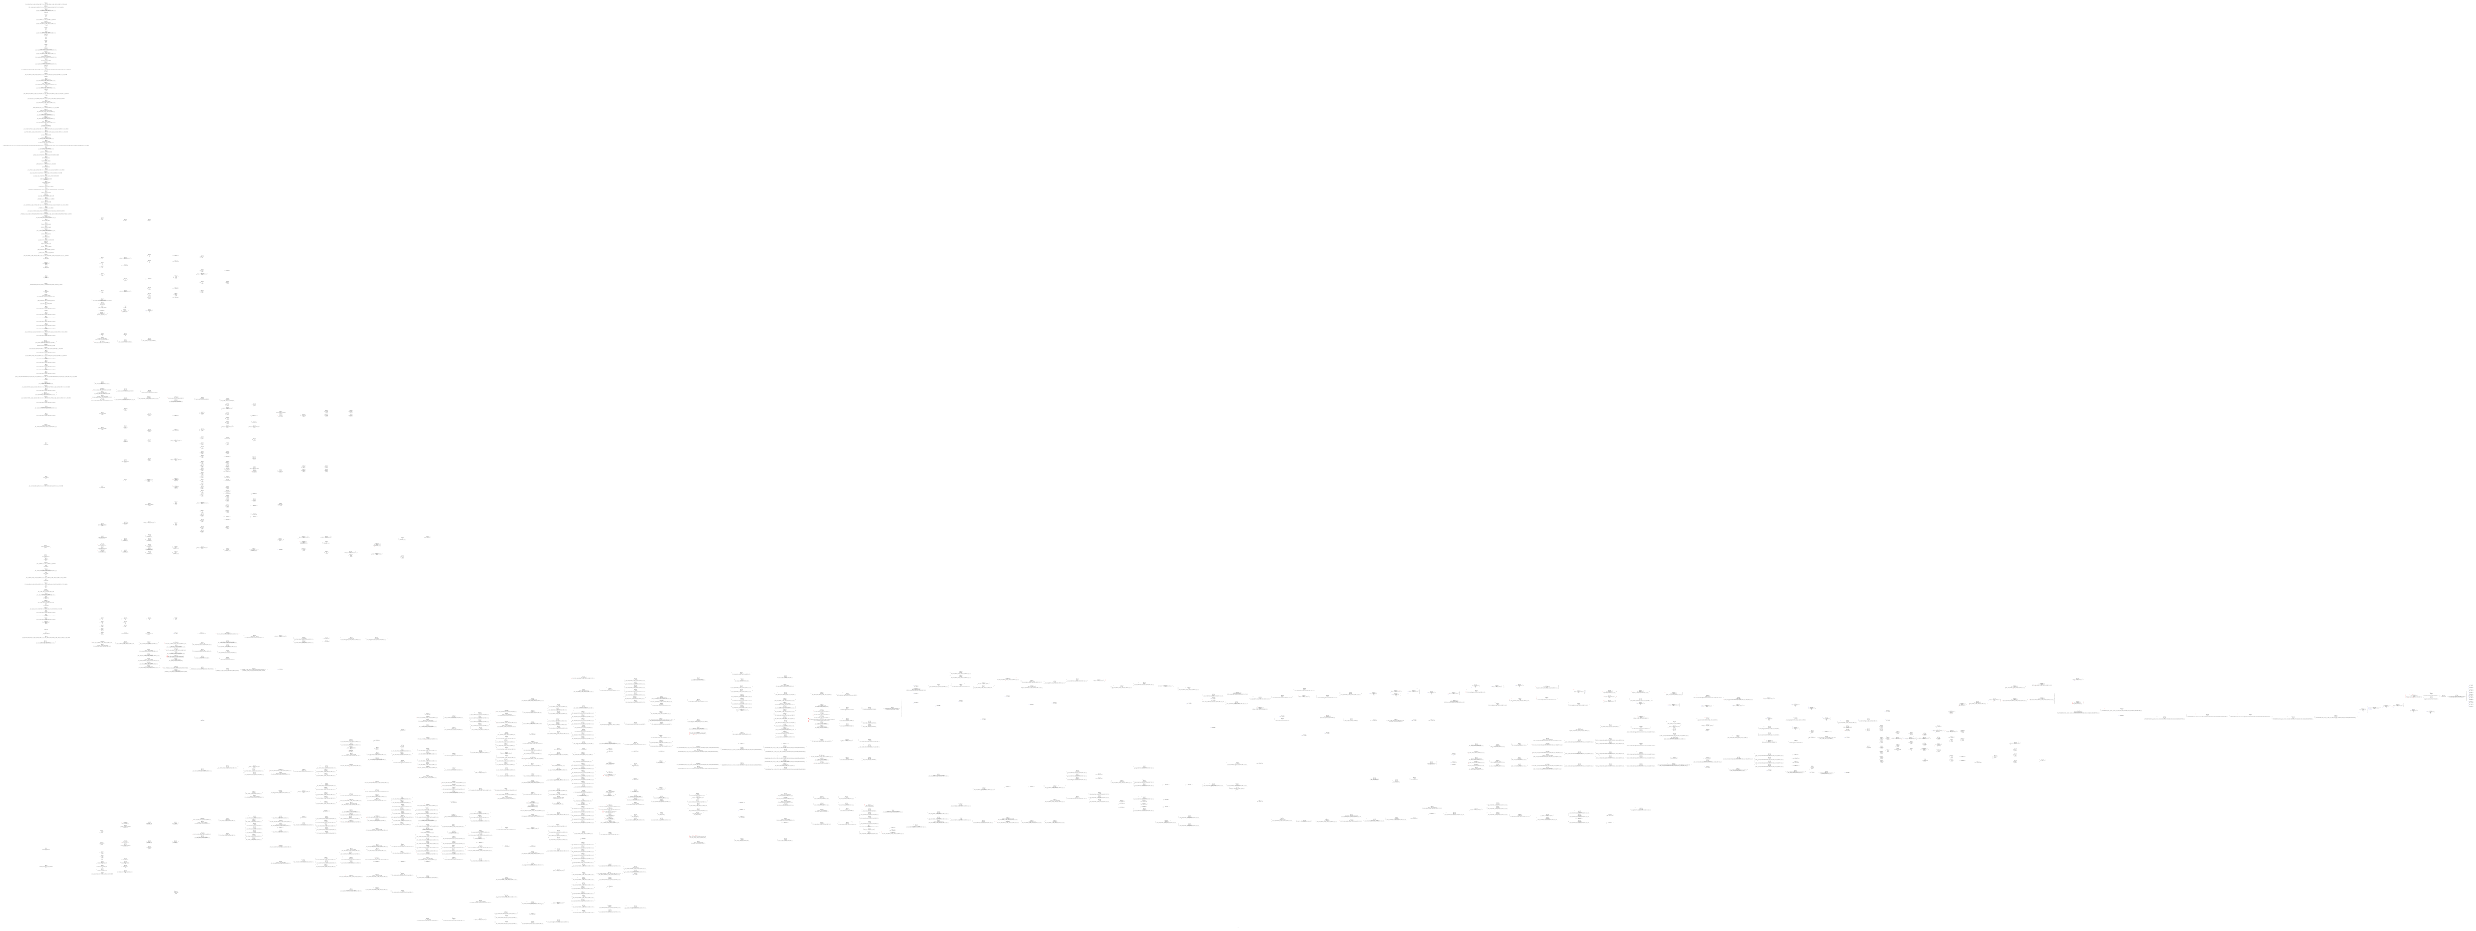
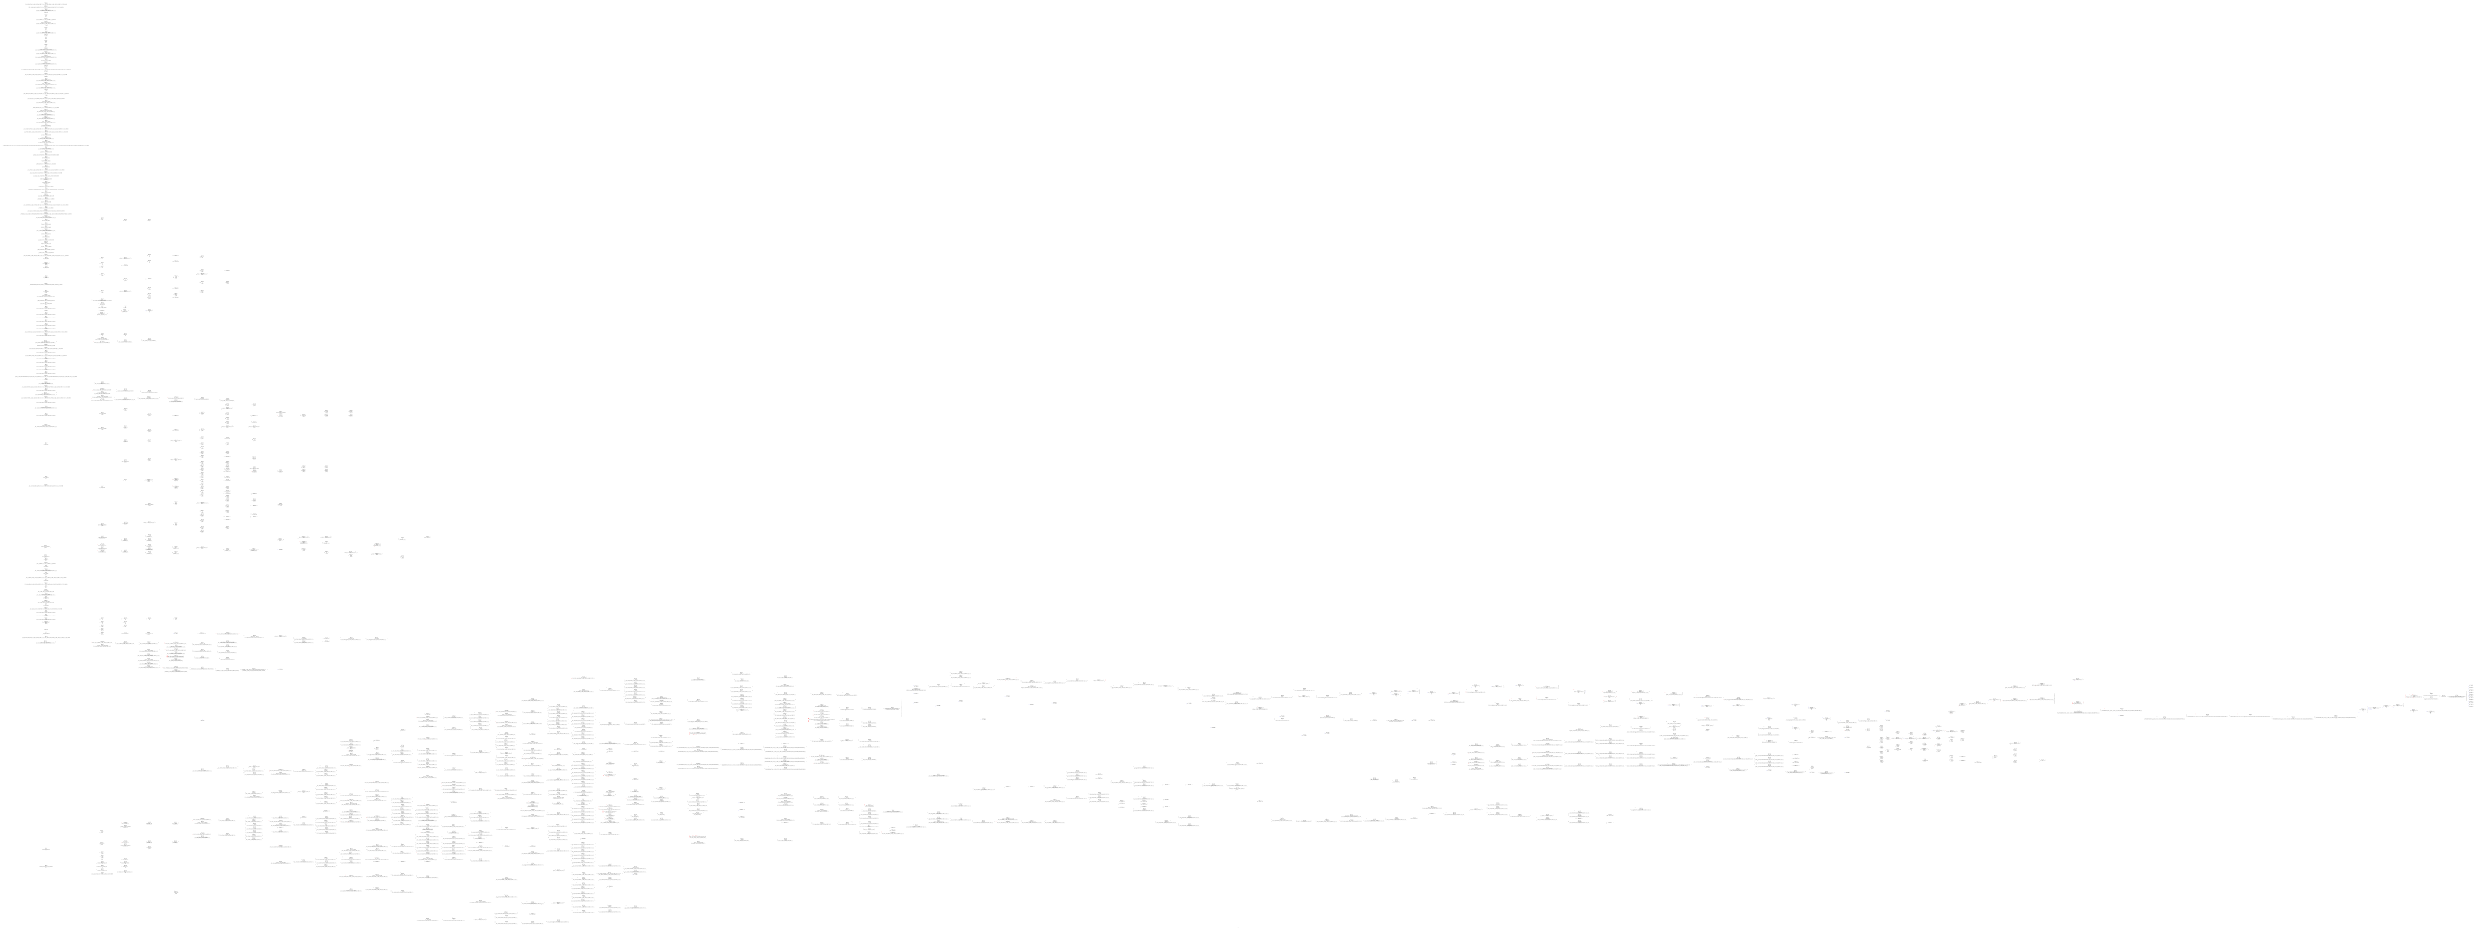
none -> (558, 716)
